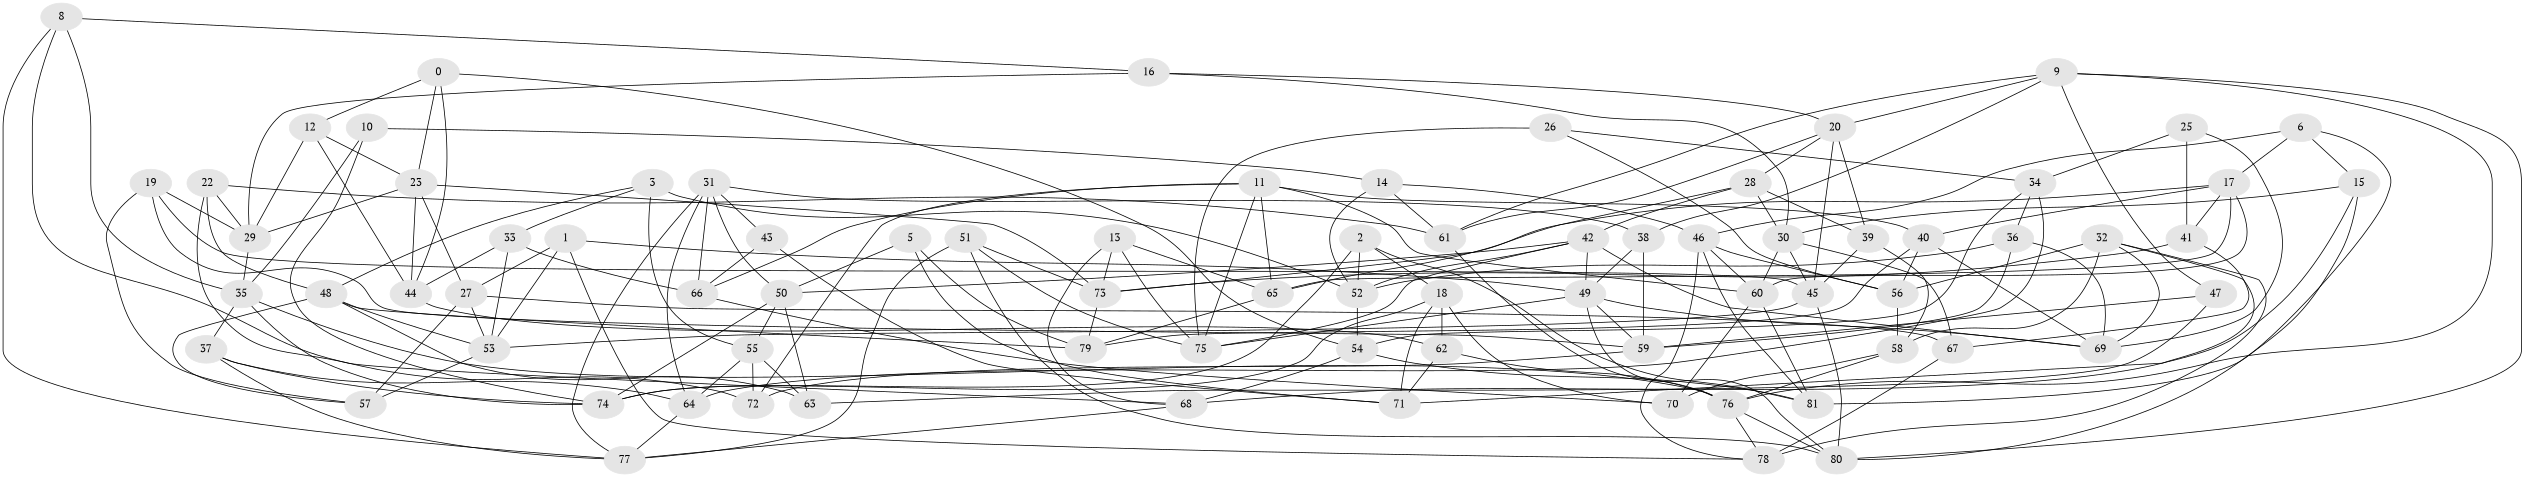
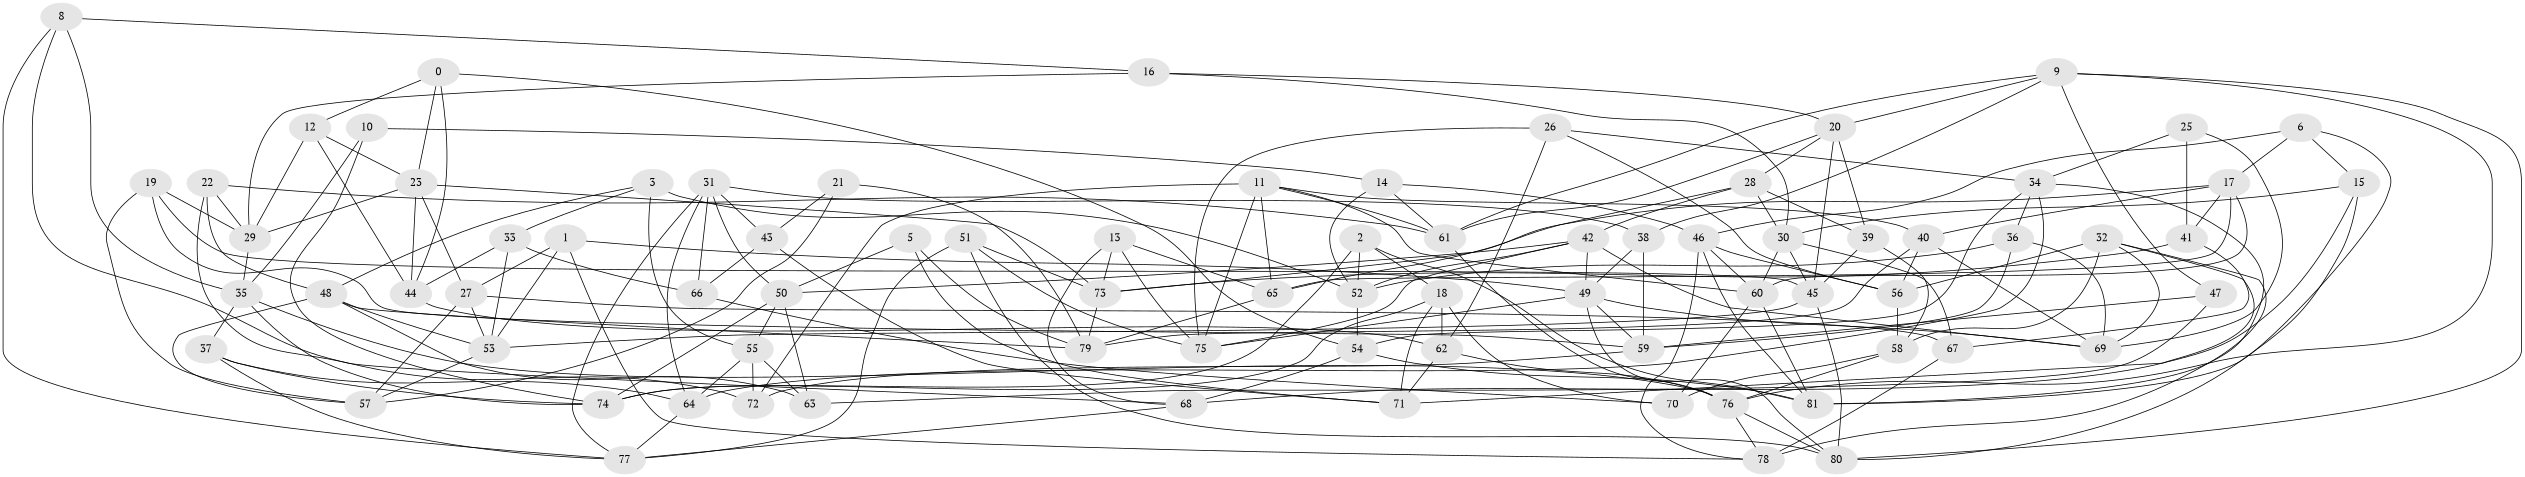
none -> (839, 183)
(864, 223) -> (1377, 213)
none -> (1505, 237)
none -> (2159, 378)
